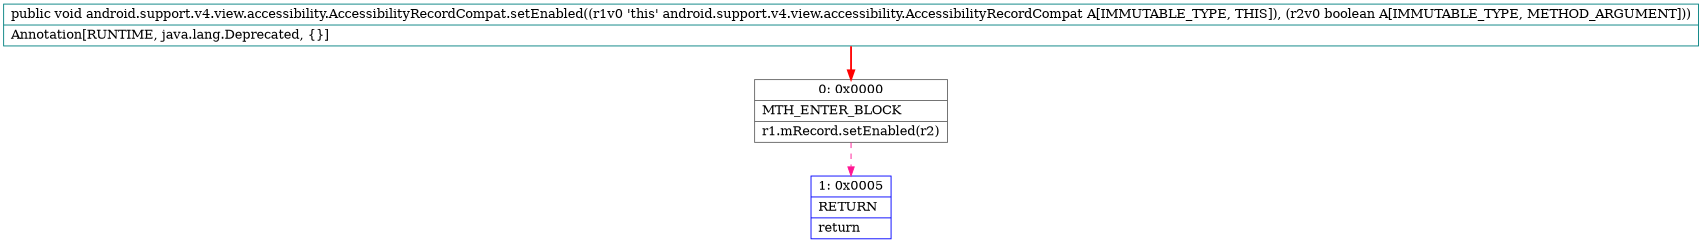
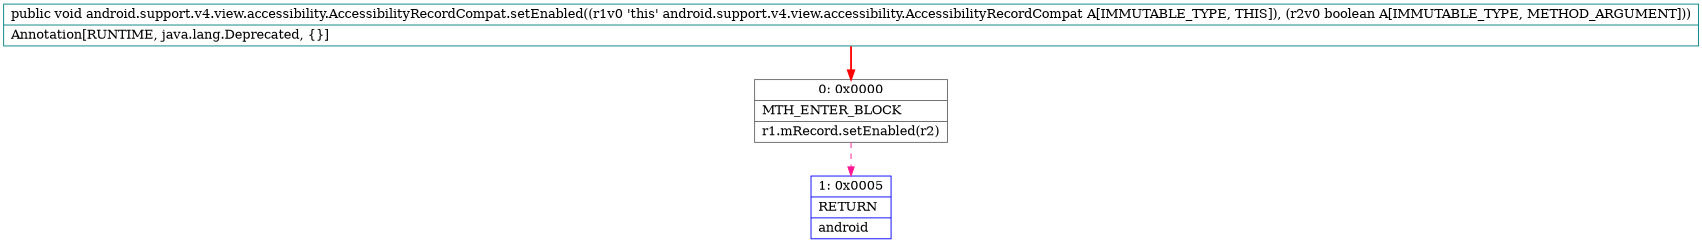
(839, 228) -> (843, 228)
